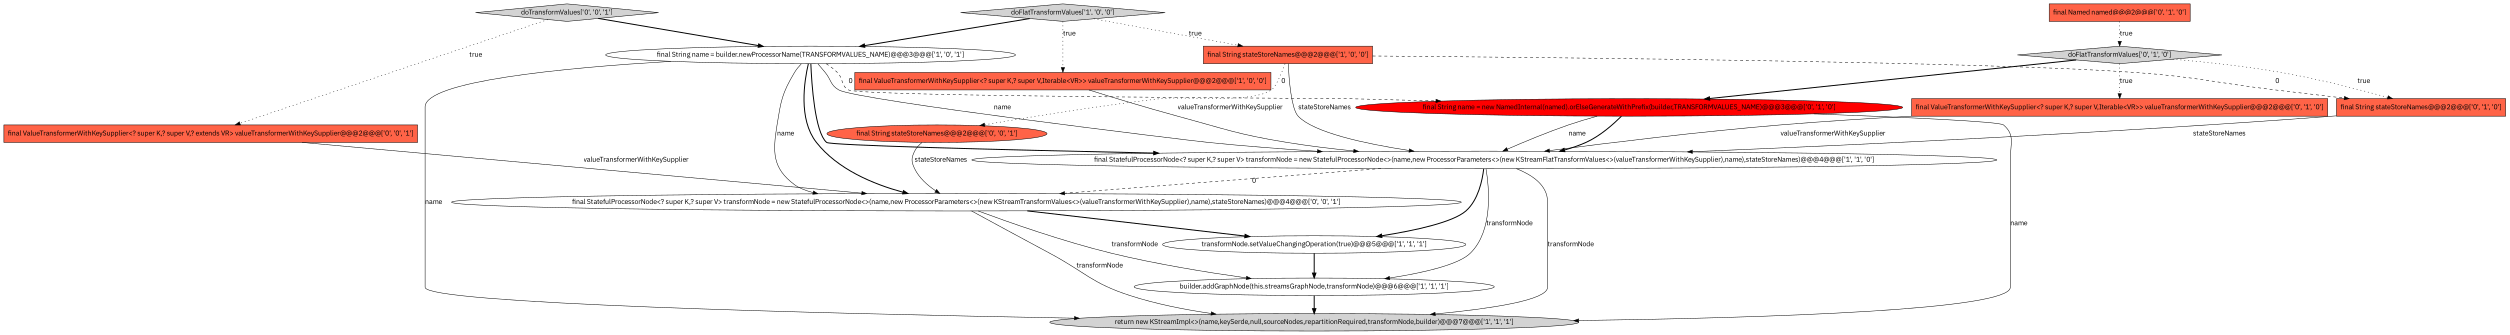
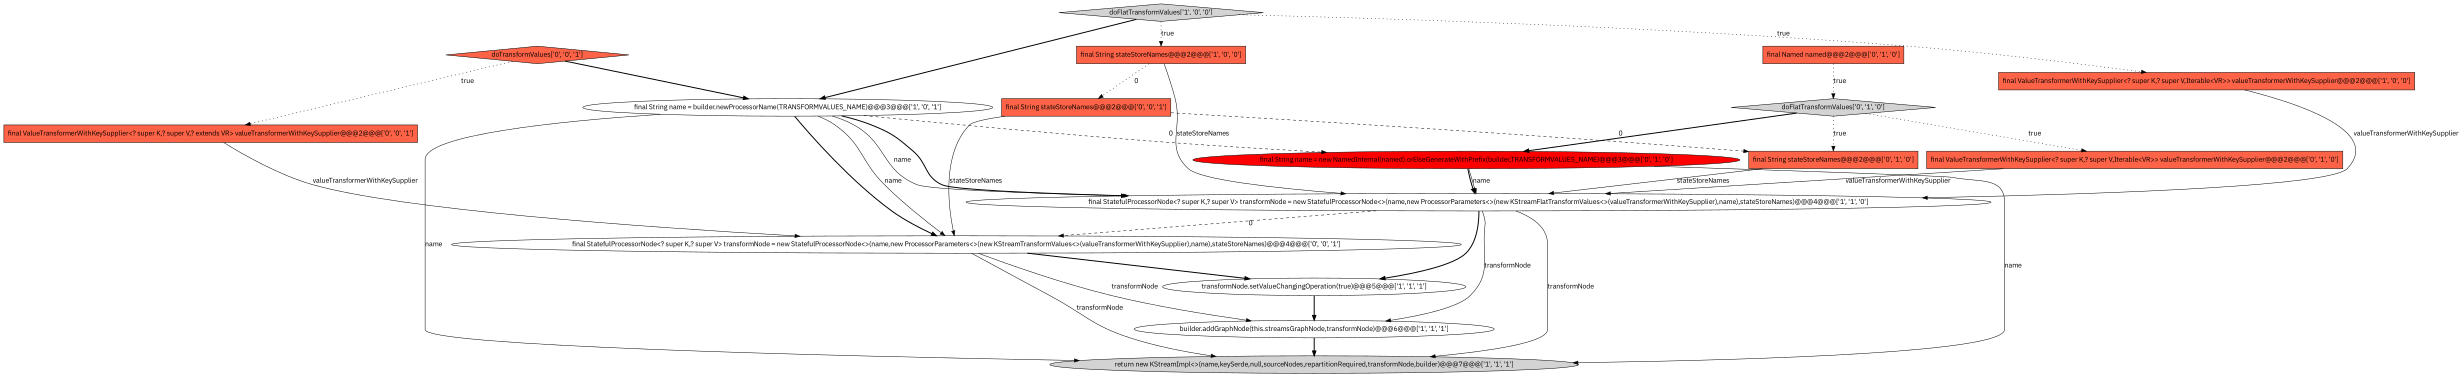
(567, 13) -> (537, 55)
(1859, 63) -> (1457, 131)
(937, 134) -> (1086, 107)
